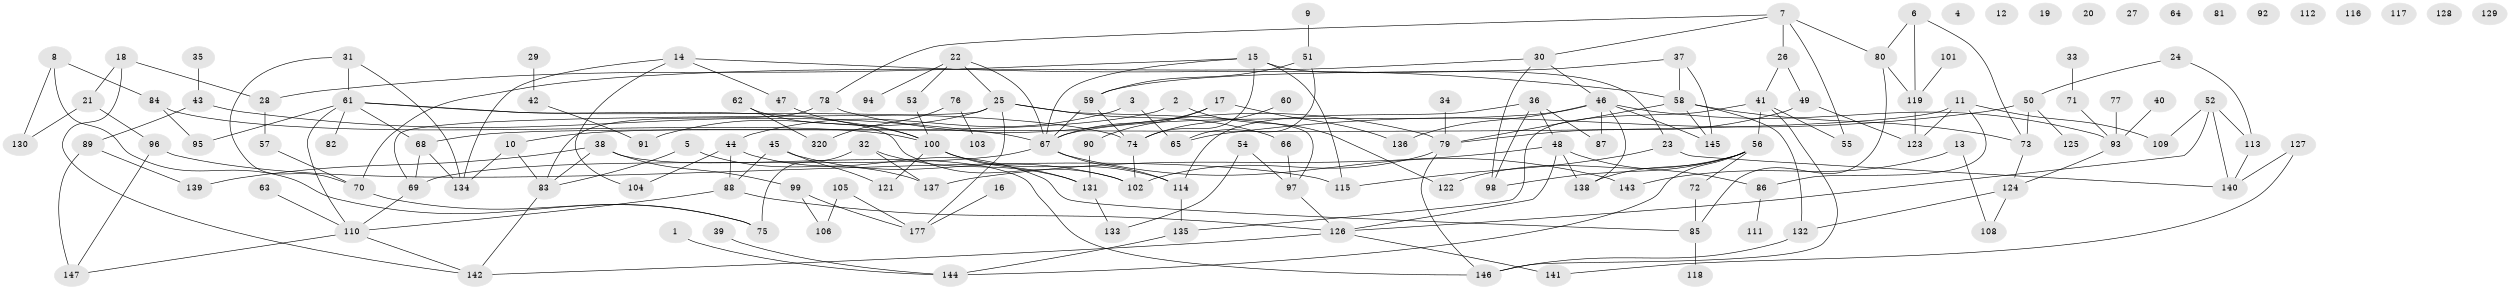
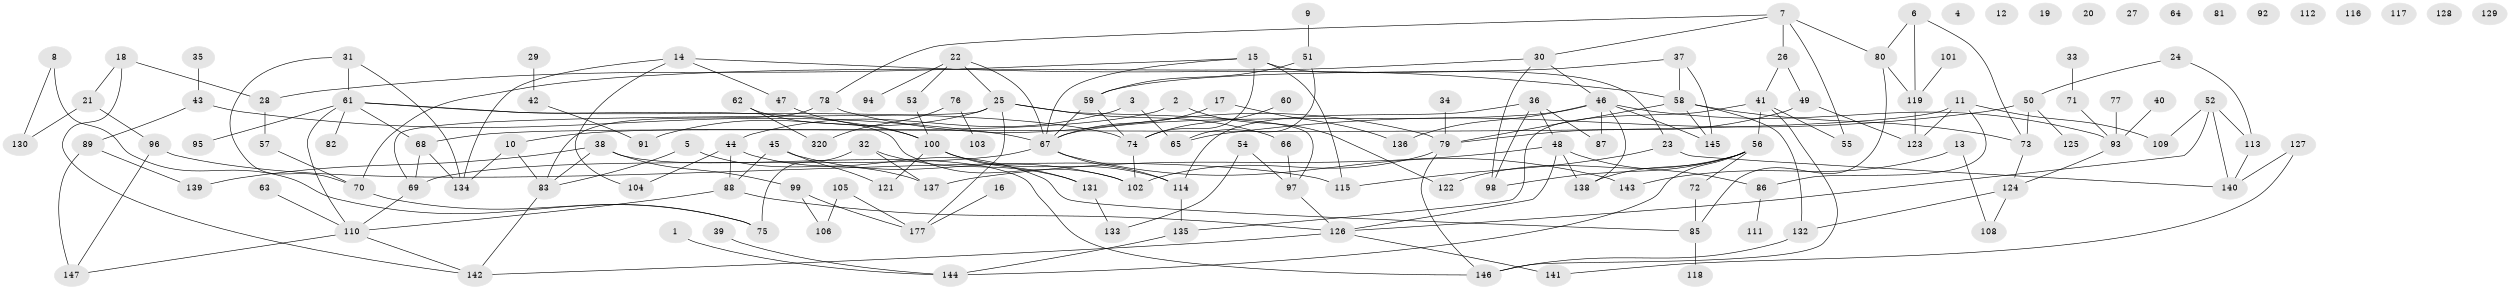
(155, 101) -> none
(1089, 145) -> none
